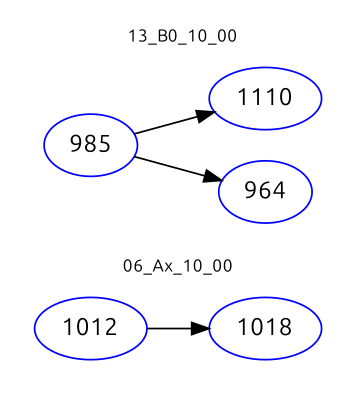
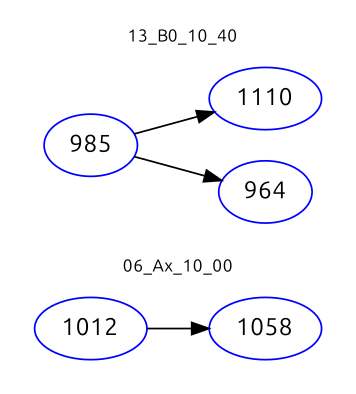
(183, 37) -> (183, 37)
(265, 329) -> (265, 329)
